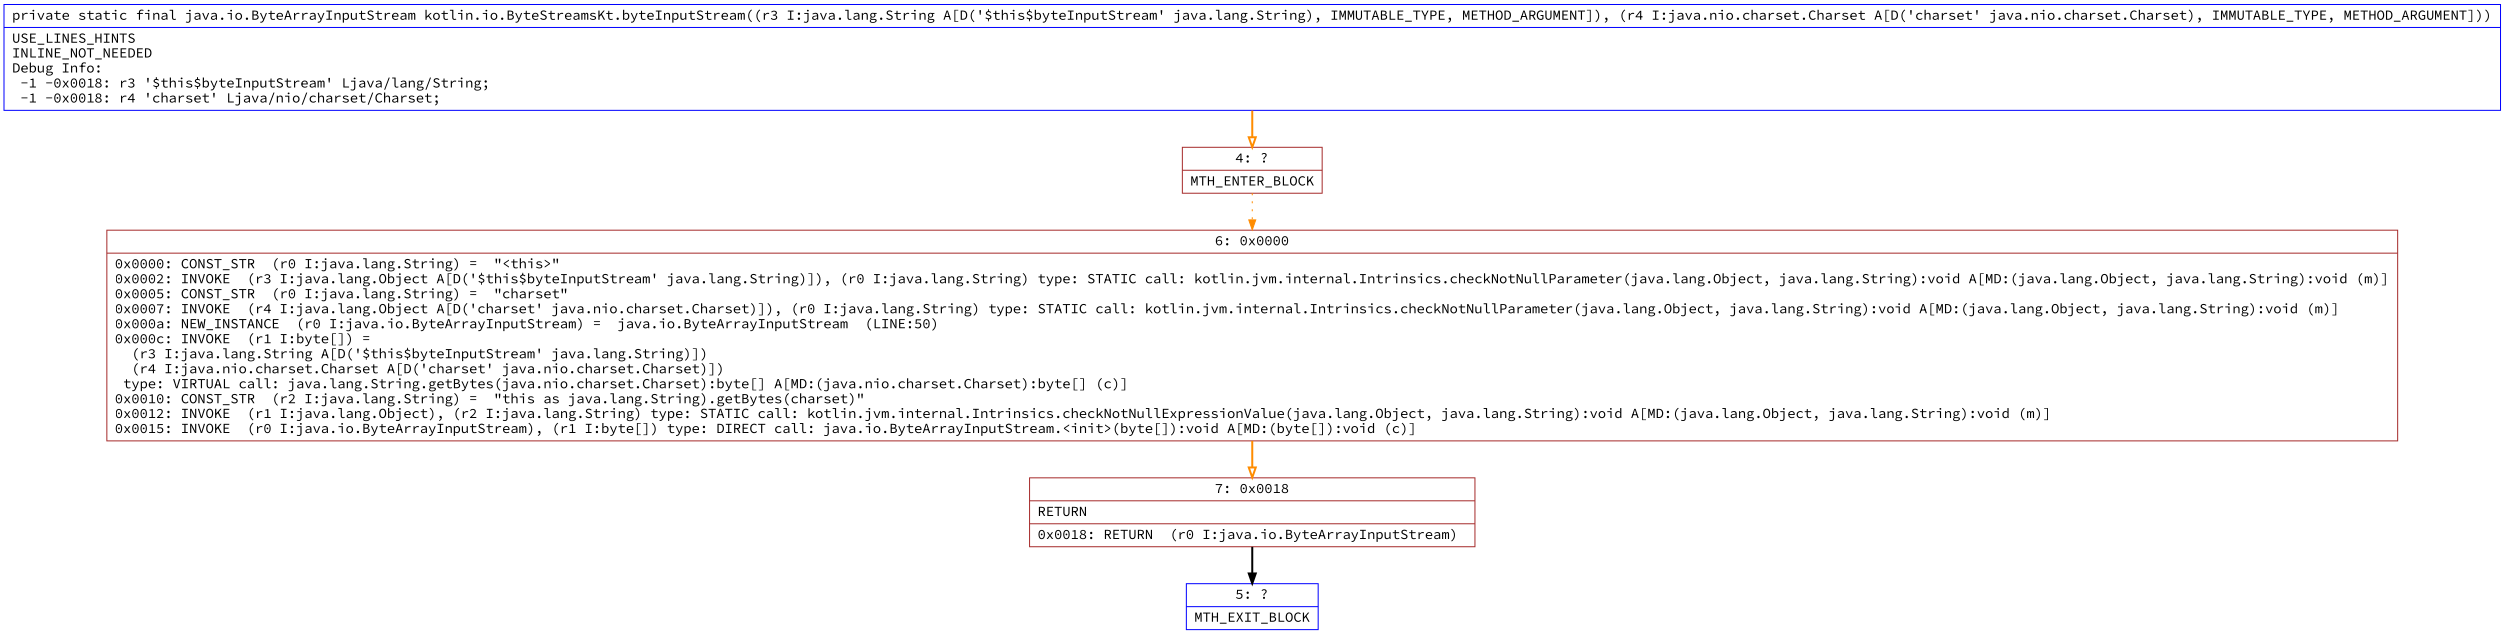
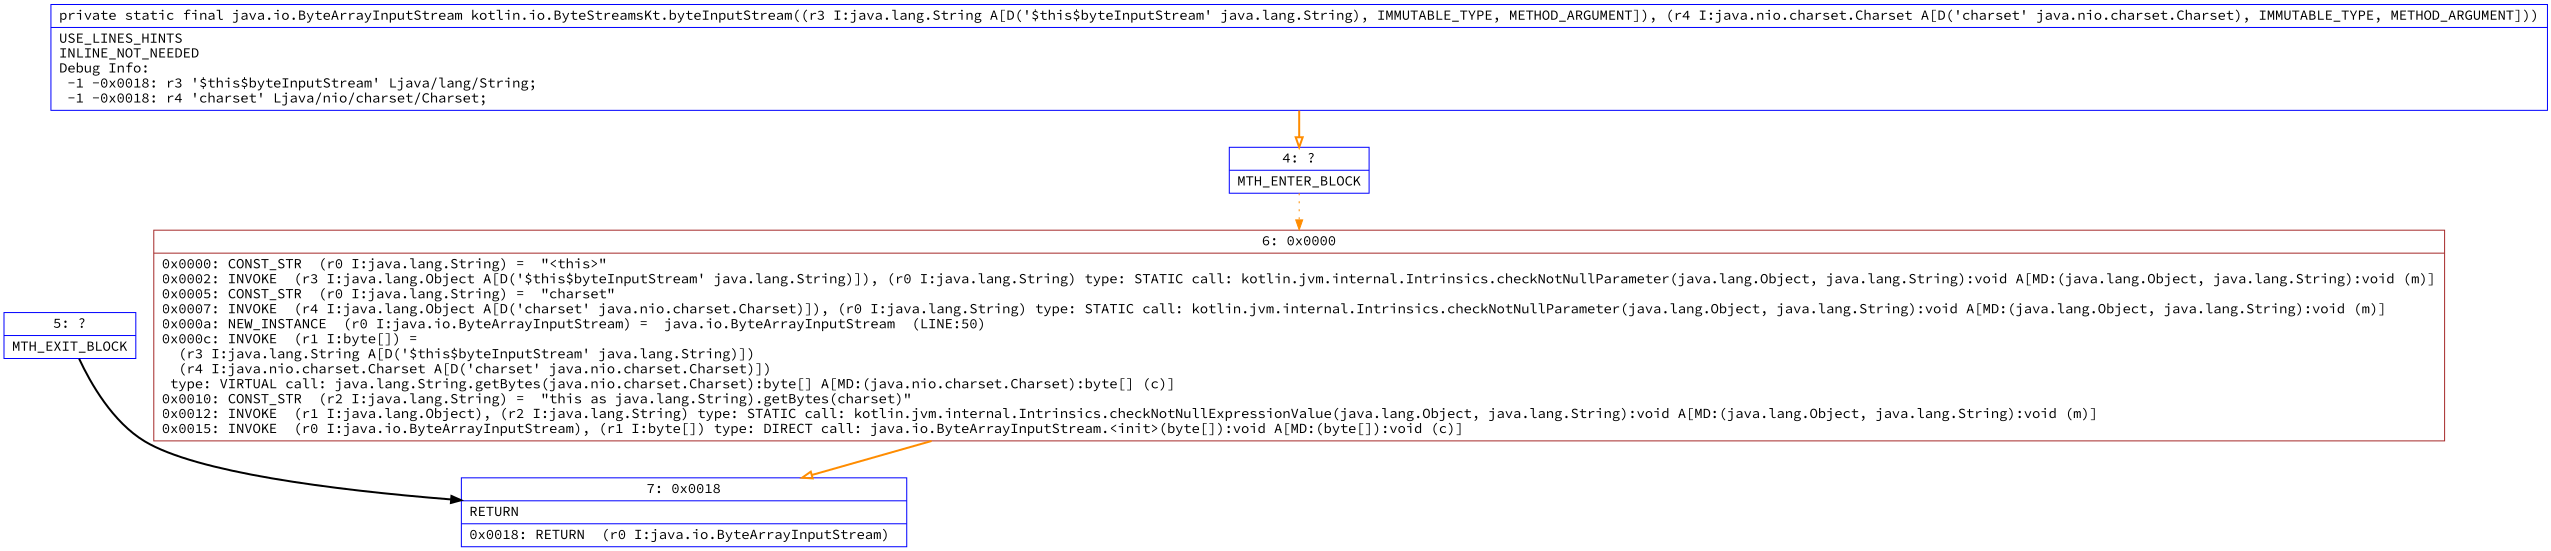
(1252, 170) -> (1299, 170)
(1252, 512) -> (684, 512)
(1252, 560) -> (243, 473)
